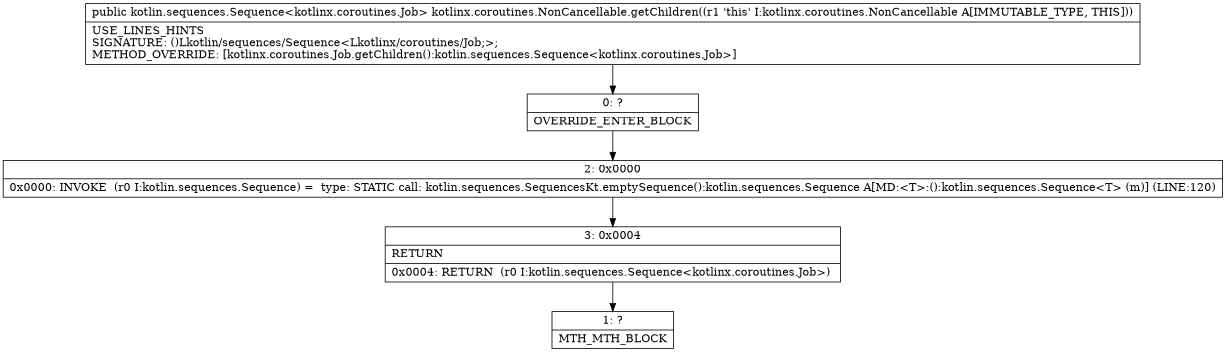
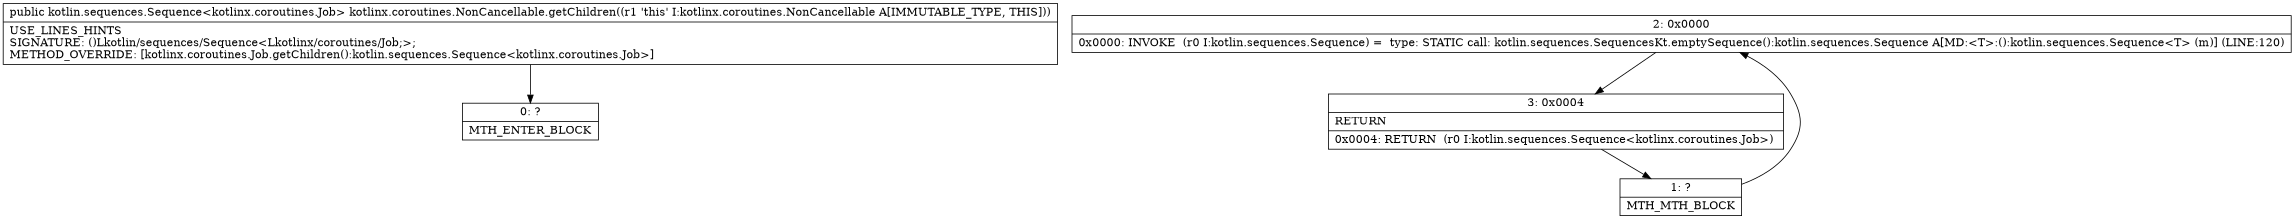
(613, 121) -> (530, 130)
(613, 142) -> (1800, 123)
